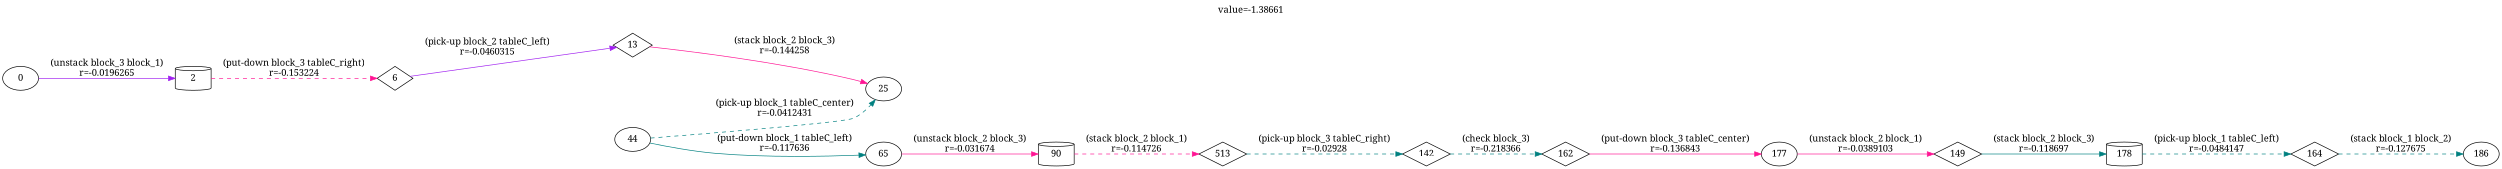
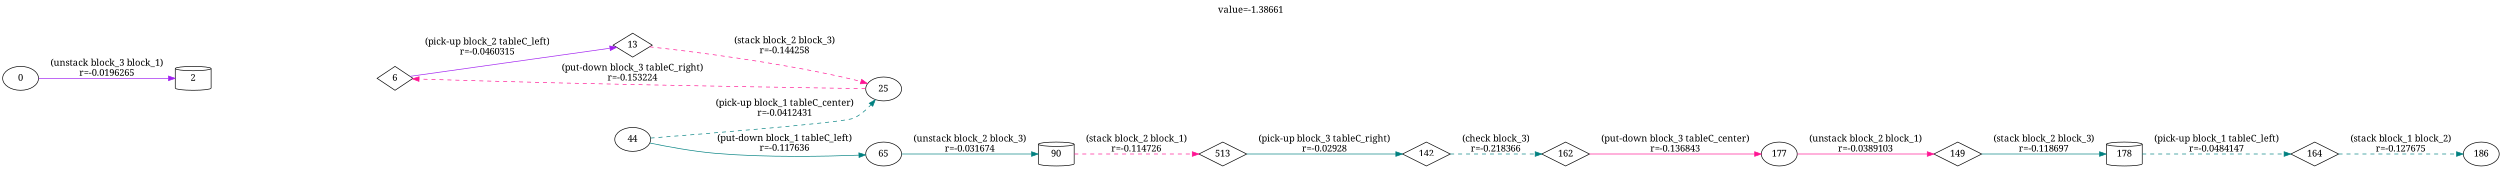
(756, 61) -> (756, 61)
(291, 78) -> (642, 85)
(967, 154) -> (967, 154)
(1321, 154) -> (1321, 154)
